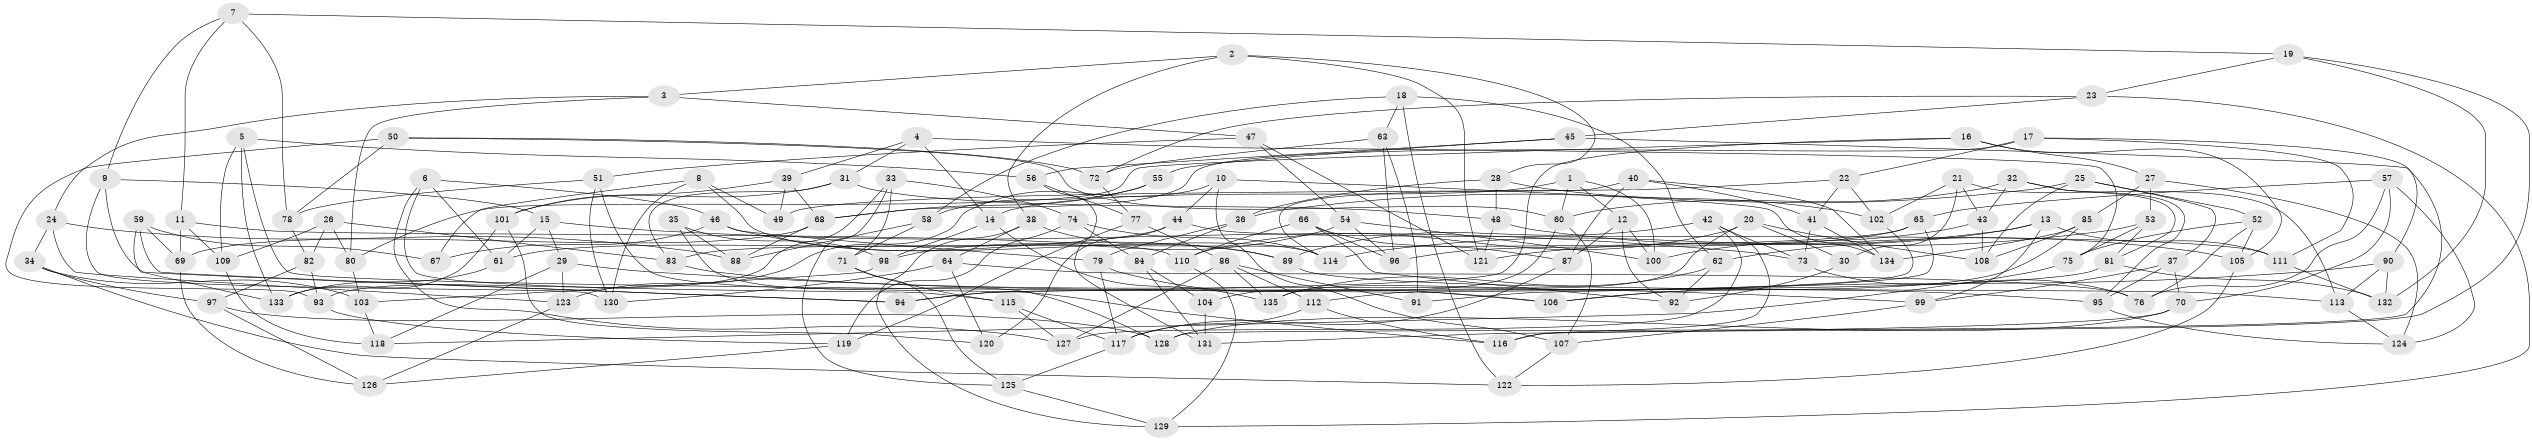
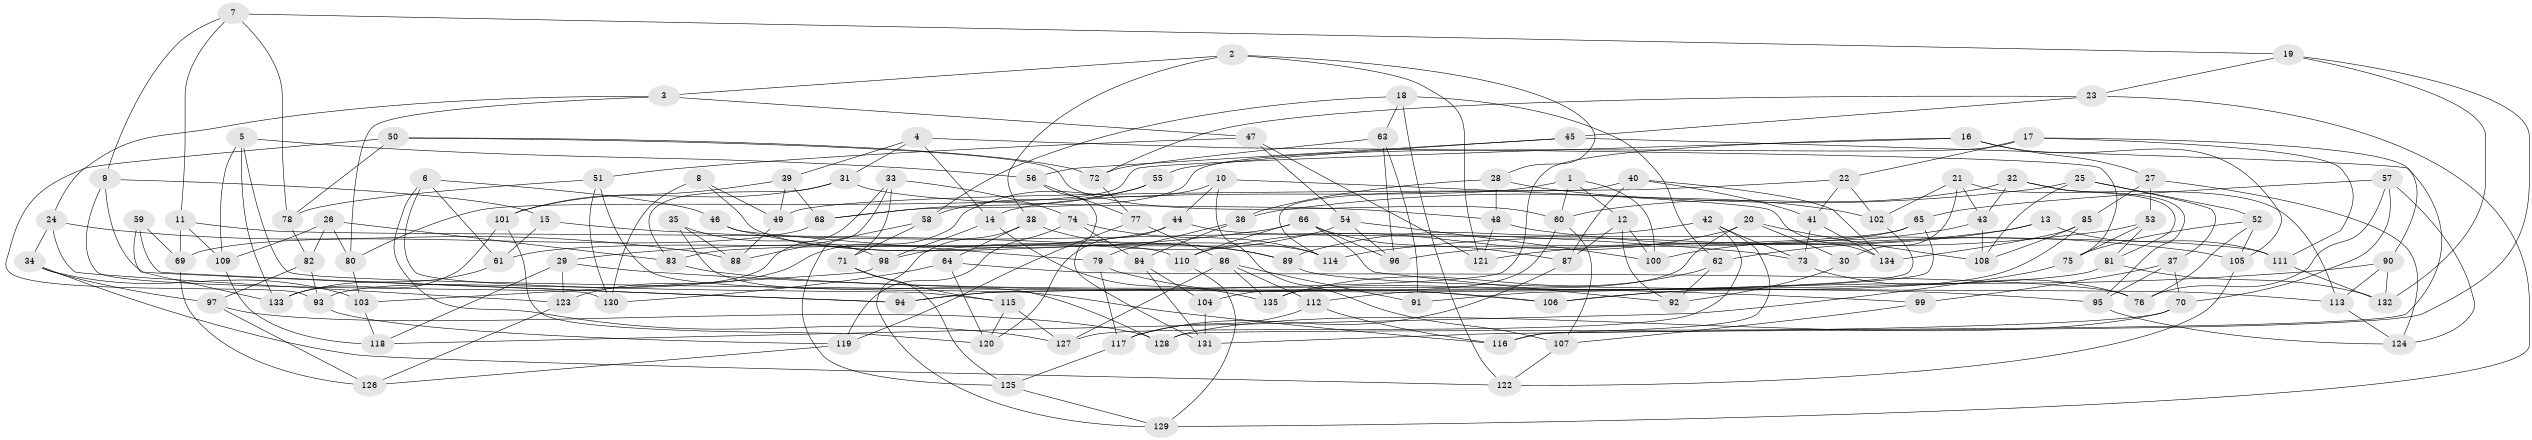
(554, 241) -> (934, 246)
(778, 241) -> (757, 241)
(436, 262) -> none
(2014, 263) -> none
(1043, 317) -> (998, 324)
